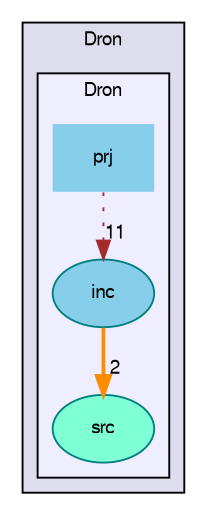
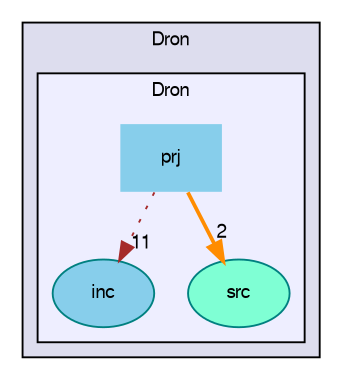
(103, 352) -> (201, 218)
